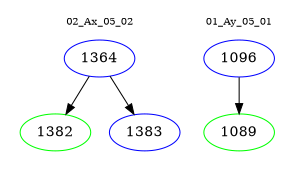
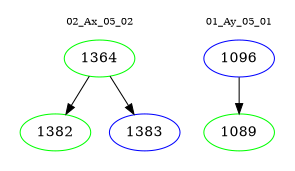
(100, 59) -> (100, 59)
